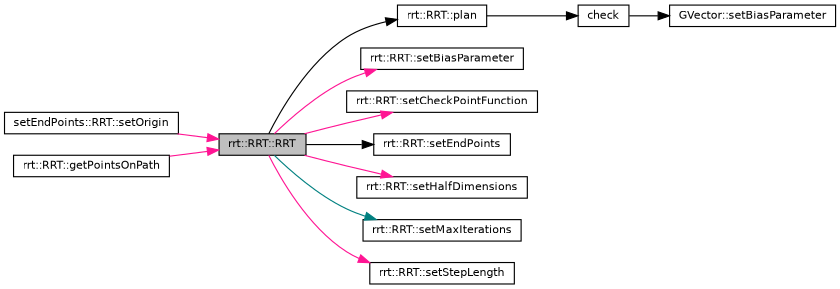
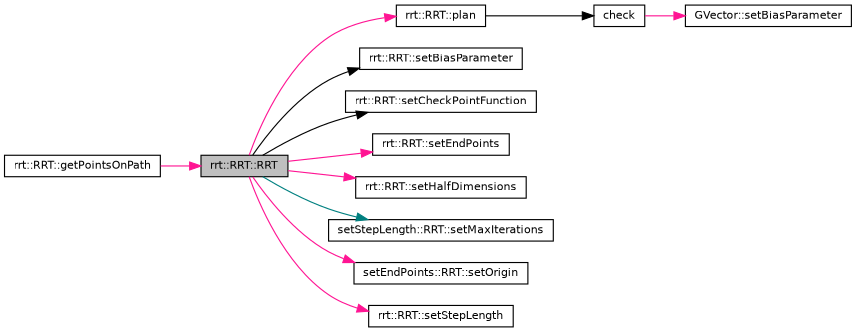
(644, 16) -> (659, 16)
(315, 64) -> (298, 66)
(317, 98) -> (294, 106)
(343, 124) -> (308, 131)
(192, 136) -> (293, 225)
(334, 145) -> (325, 157)
(442, 230) -> (441, 230)
